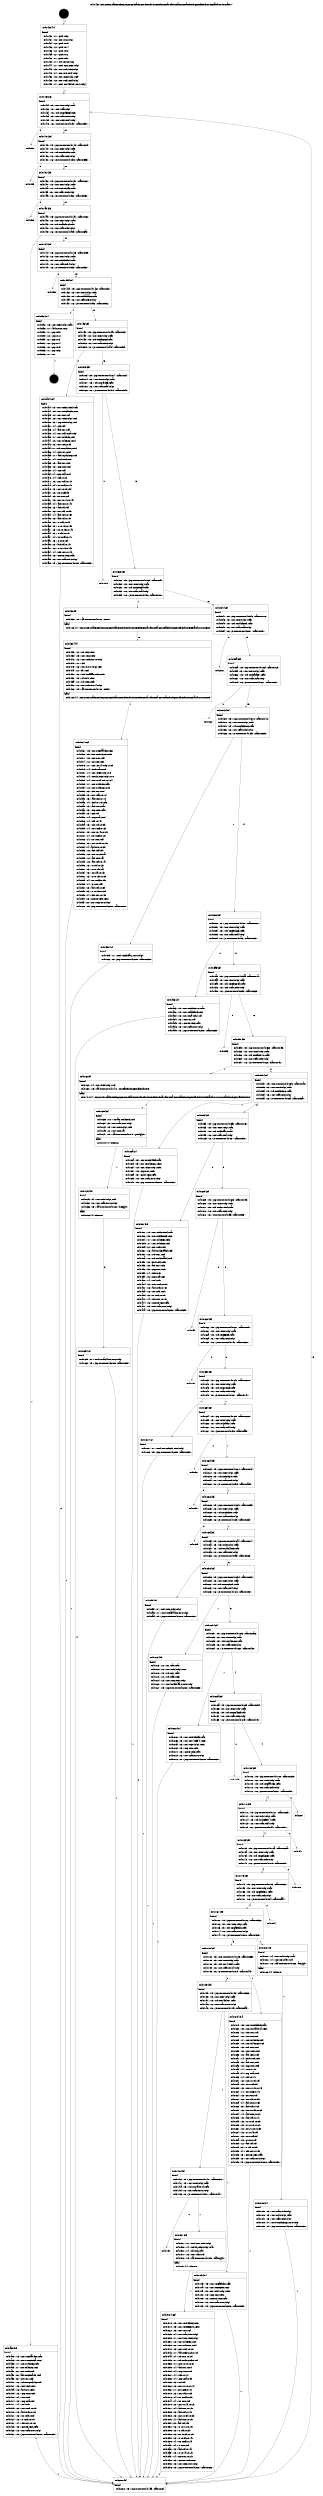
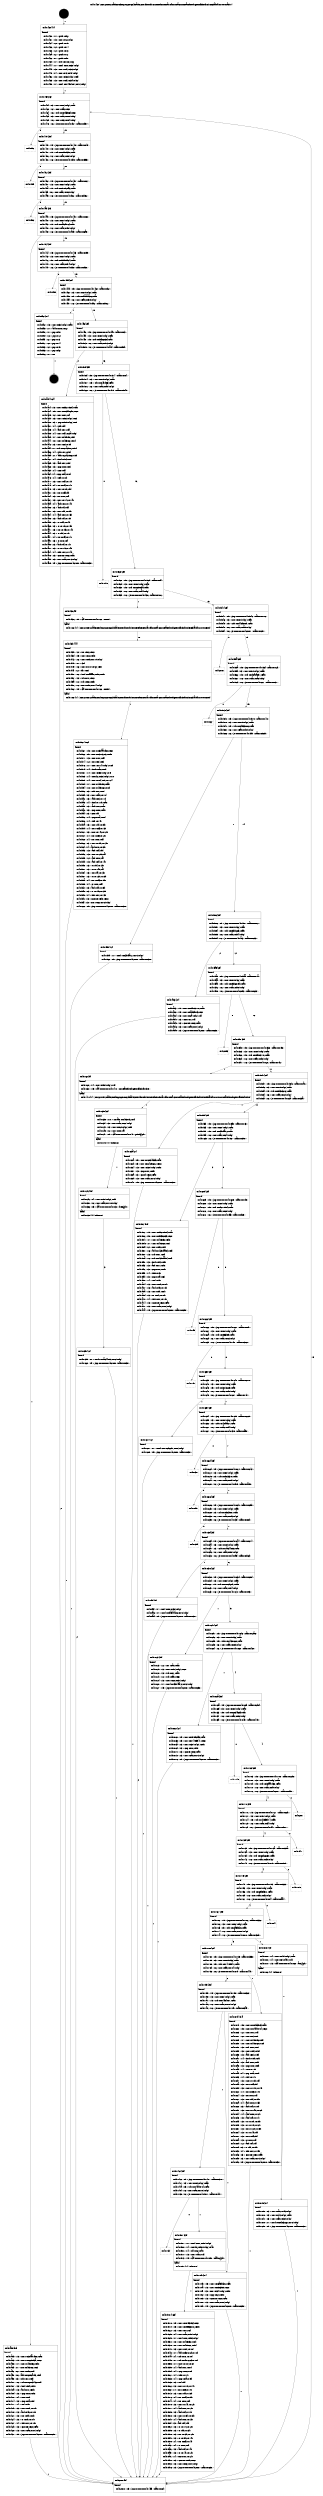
(64, 2477) -> (59, 2478)
